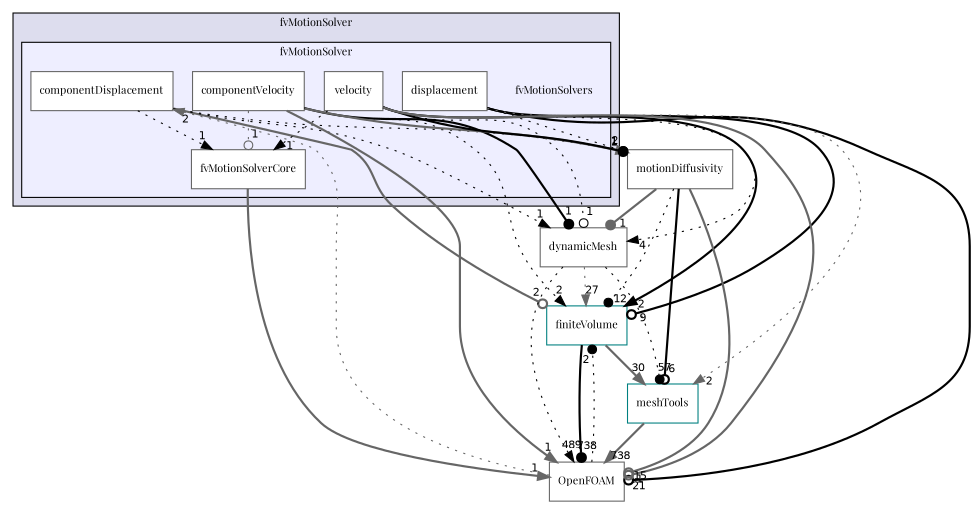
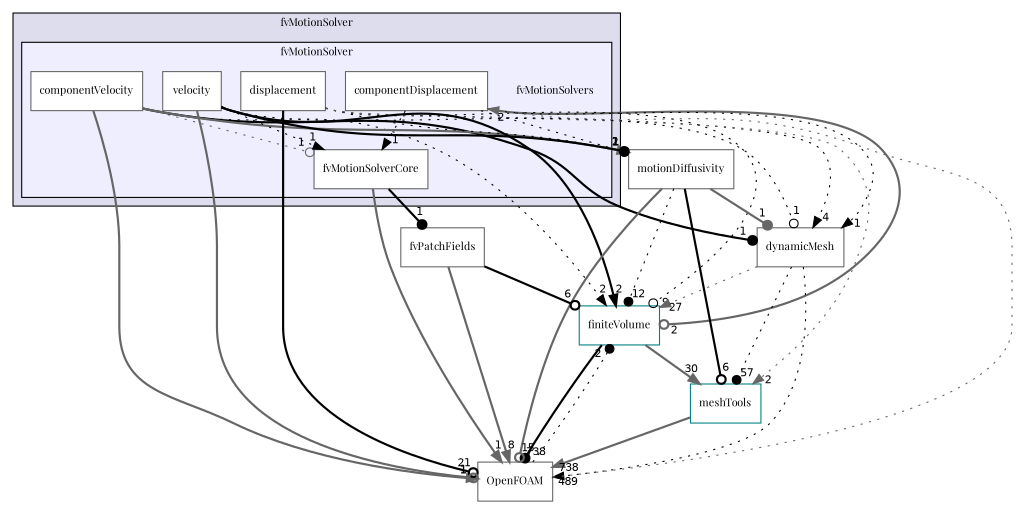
(797, 134) -> (755, 171)
none -> (443, 247)
